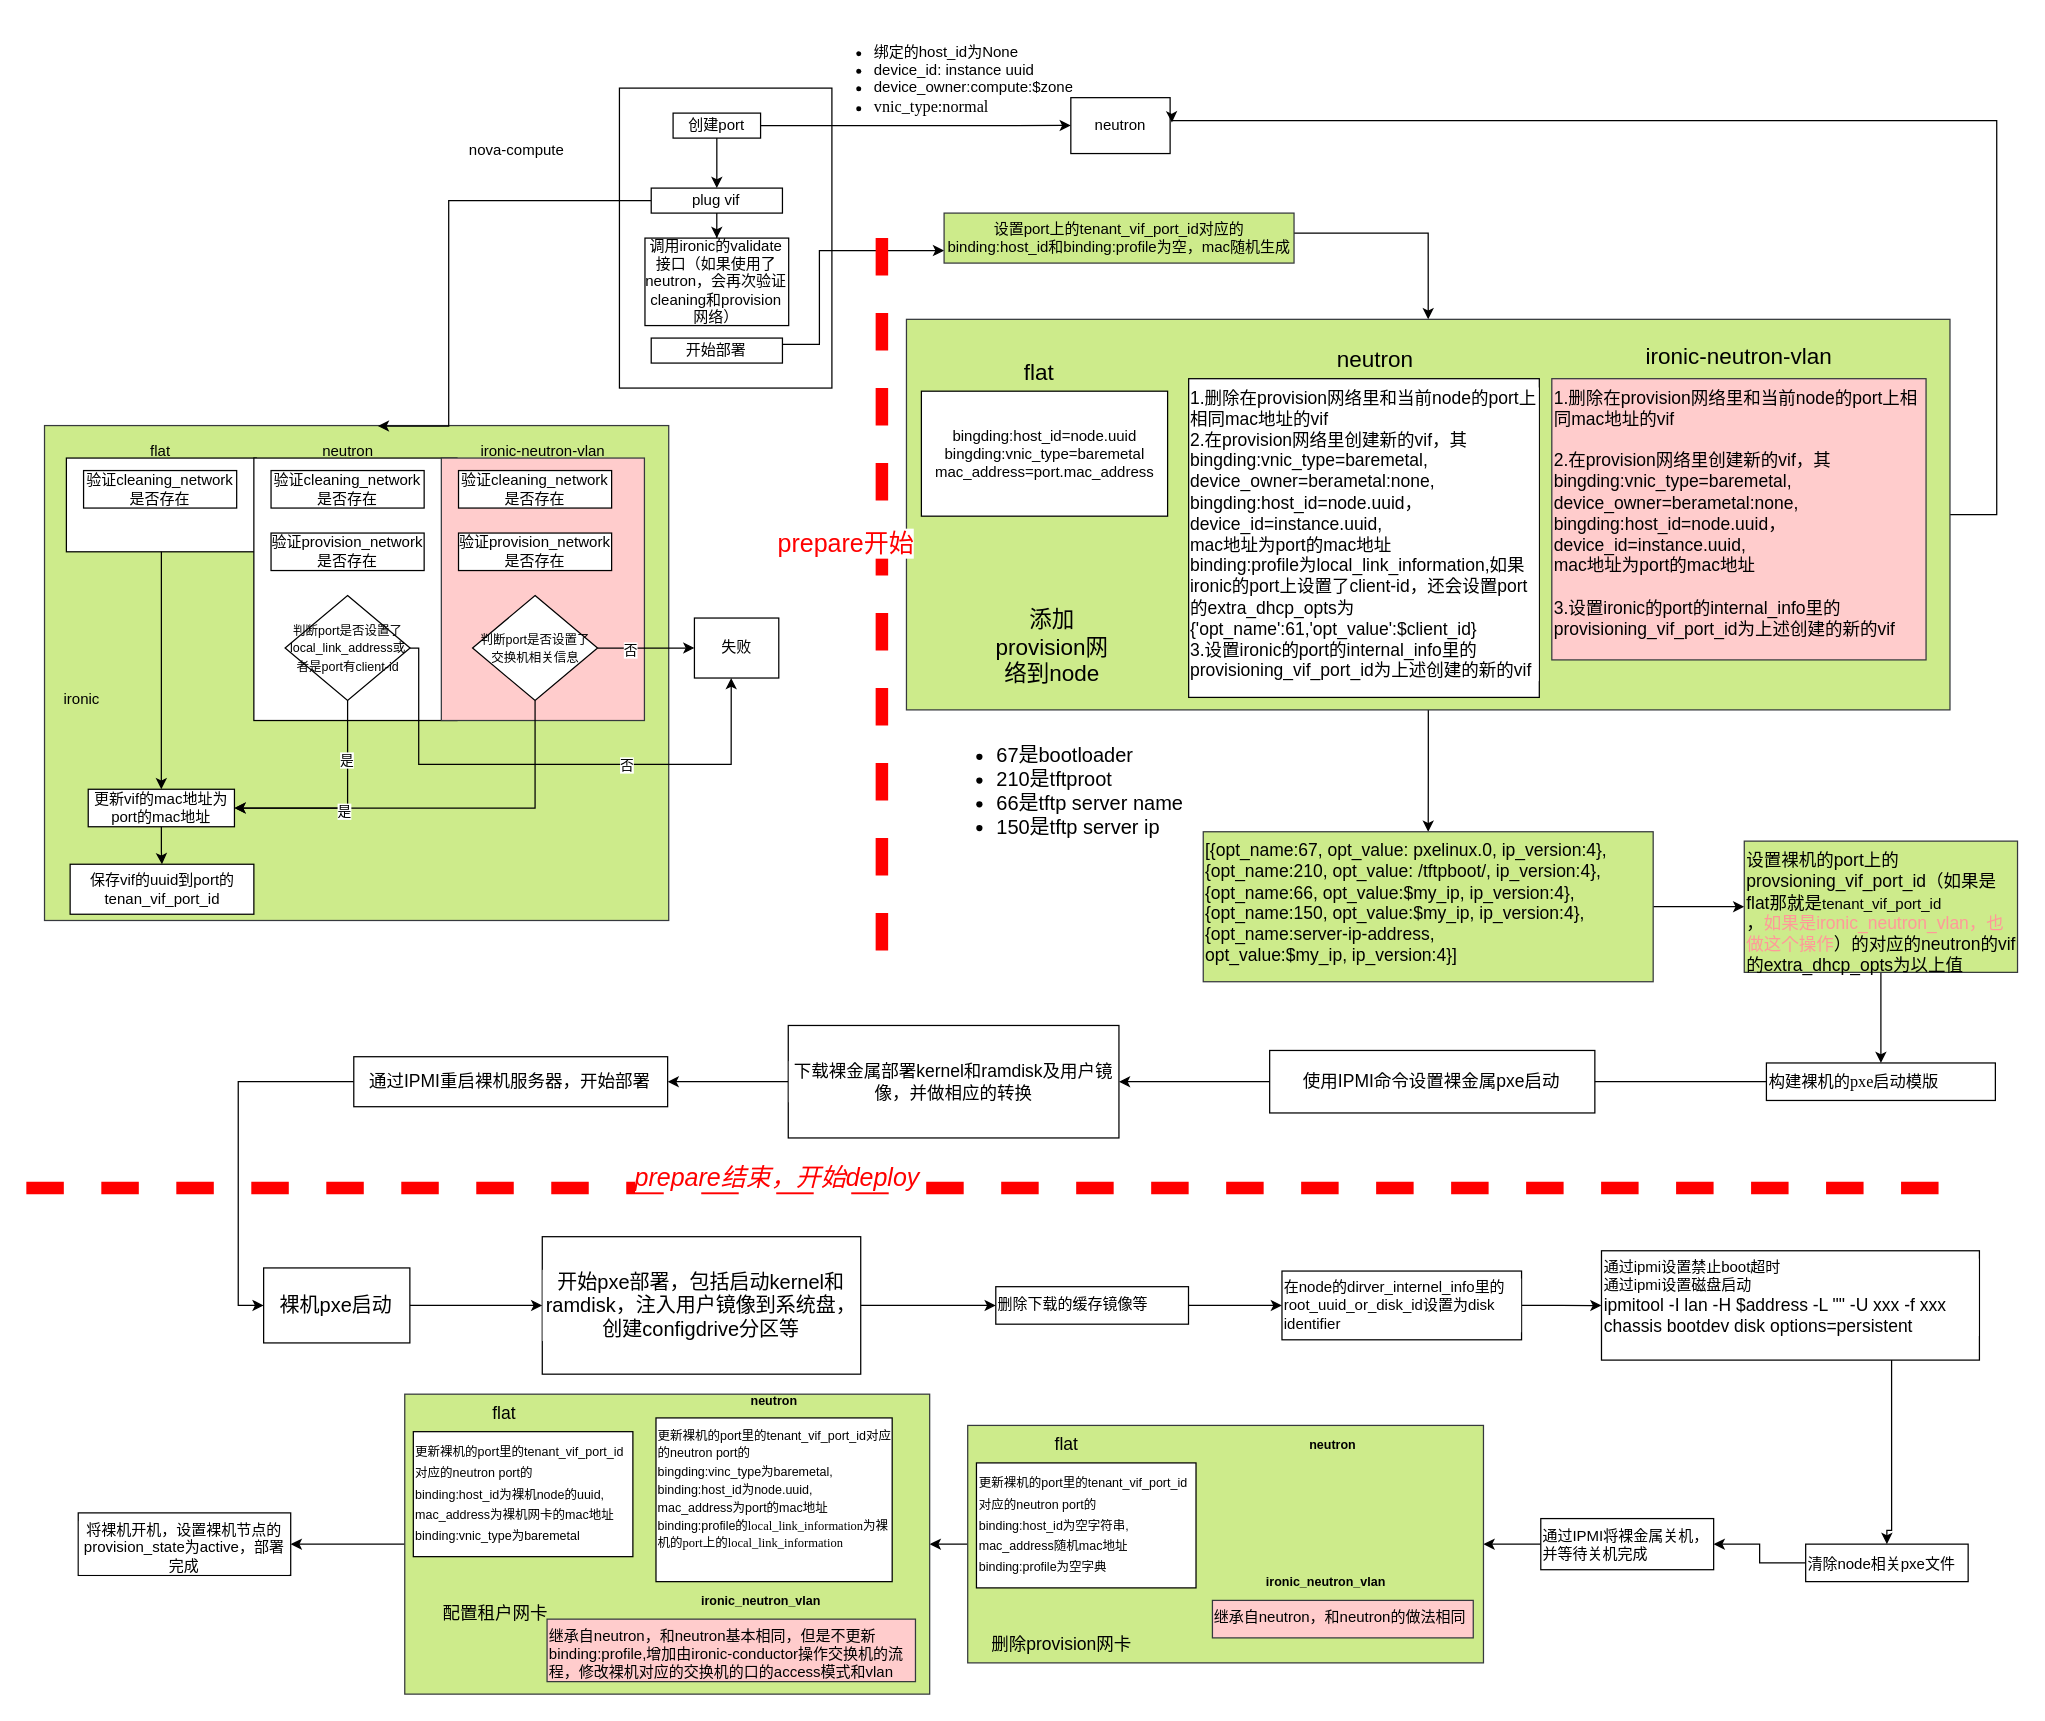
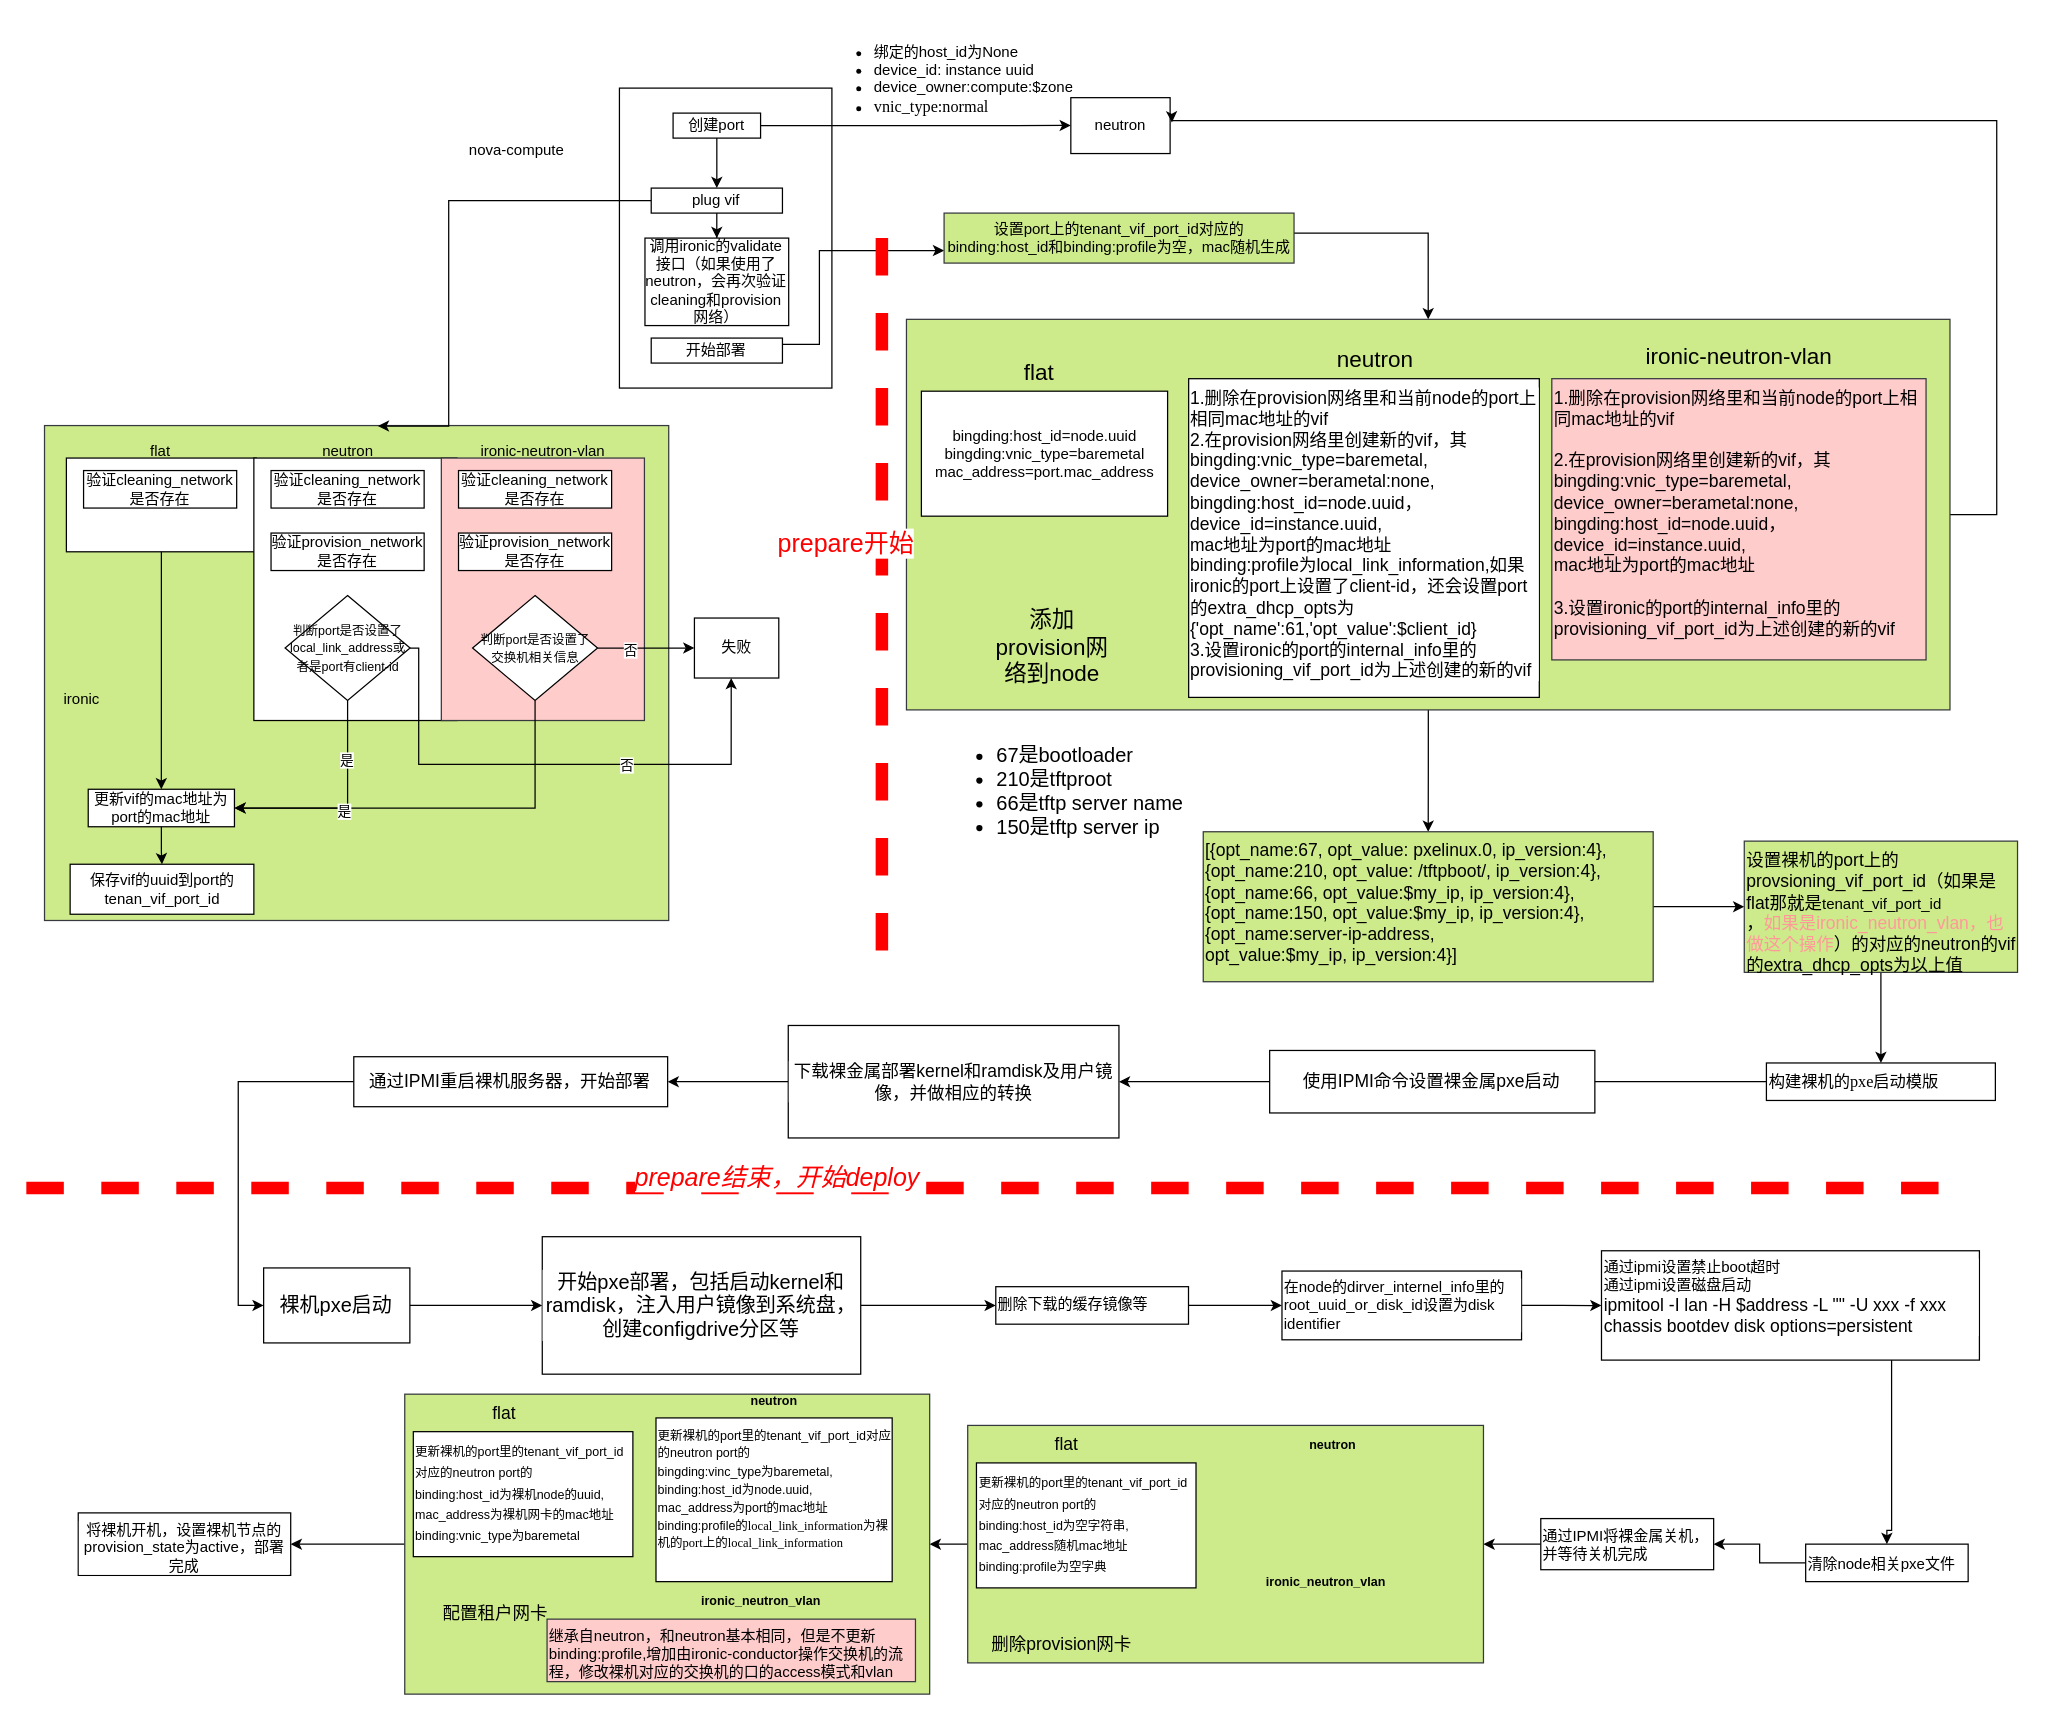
(1343, 1619) -> none
